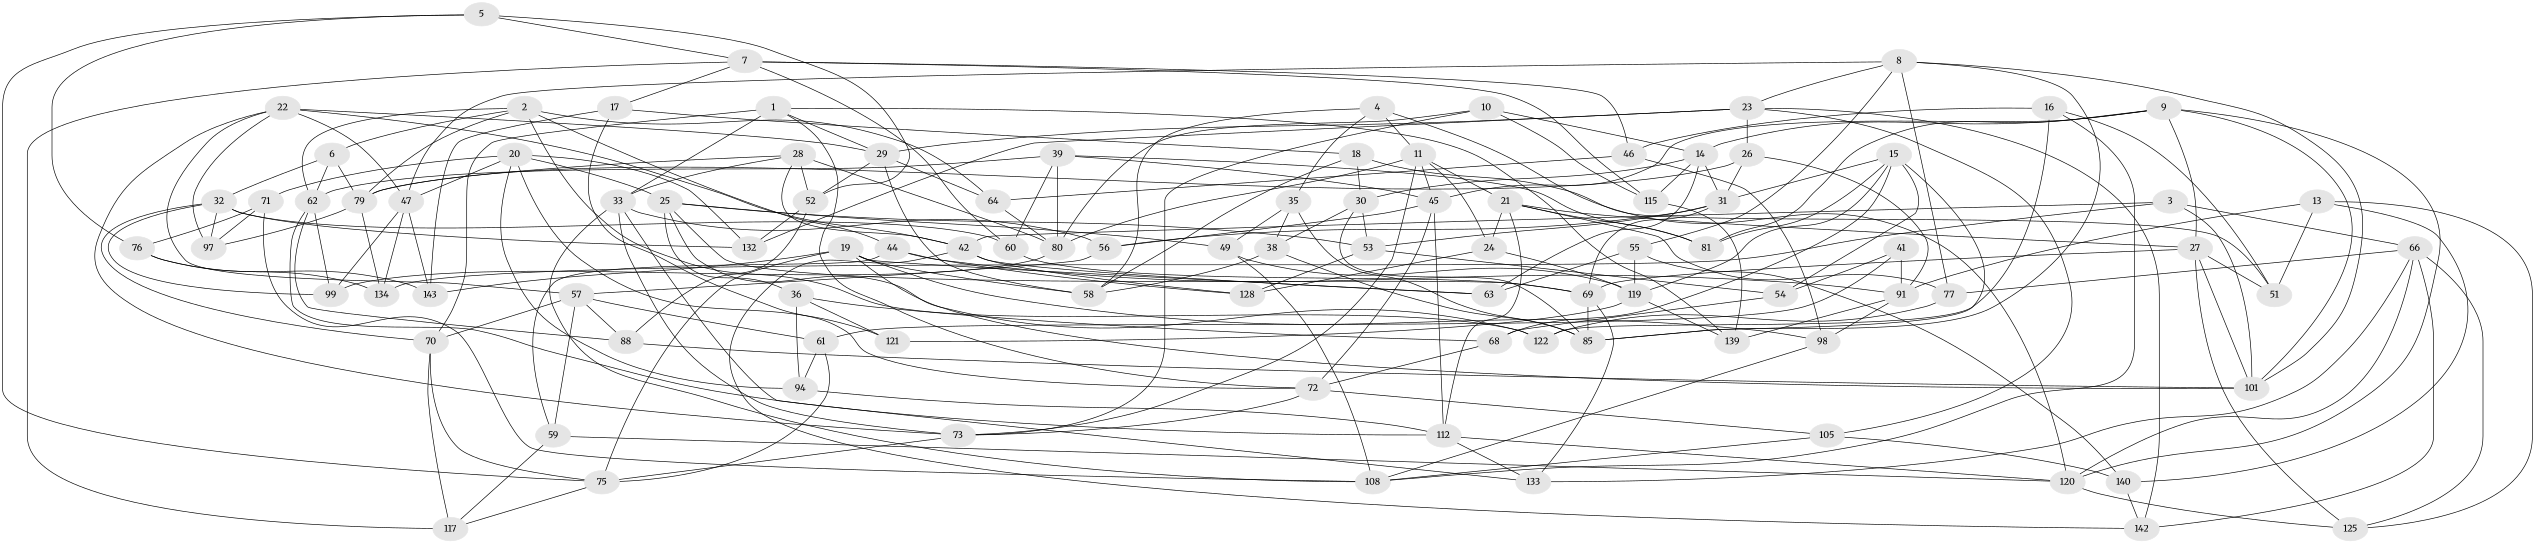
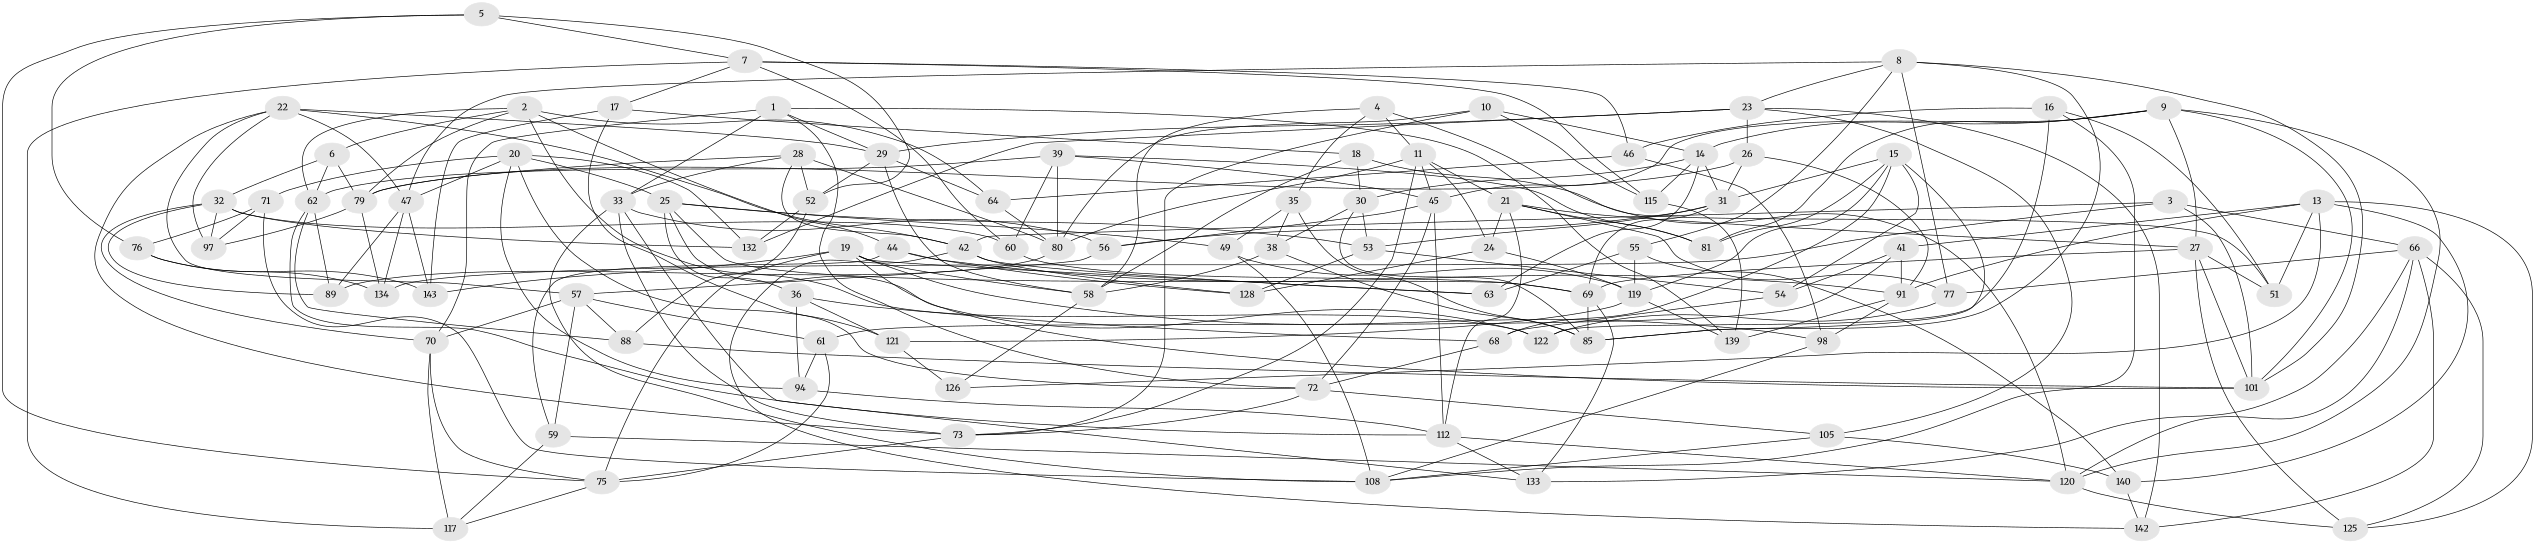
none -> (2090, 227)
(331, 295) -> (331, 295)
none -> (953, 389)
